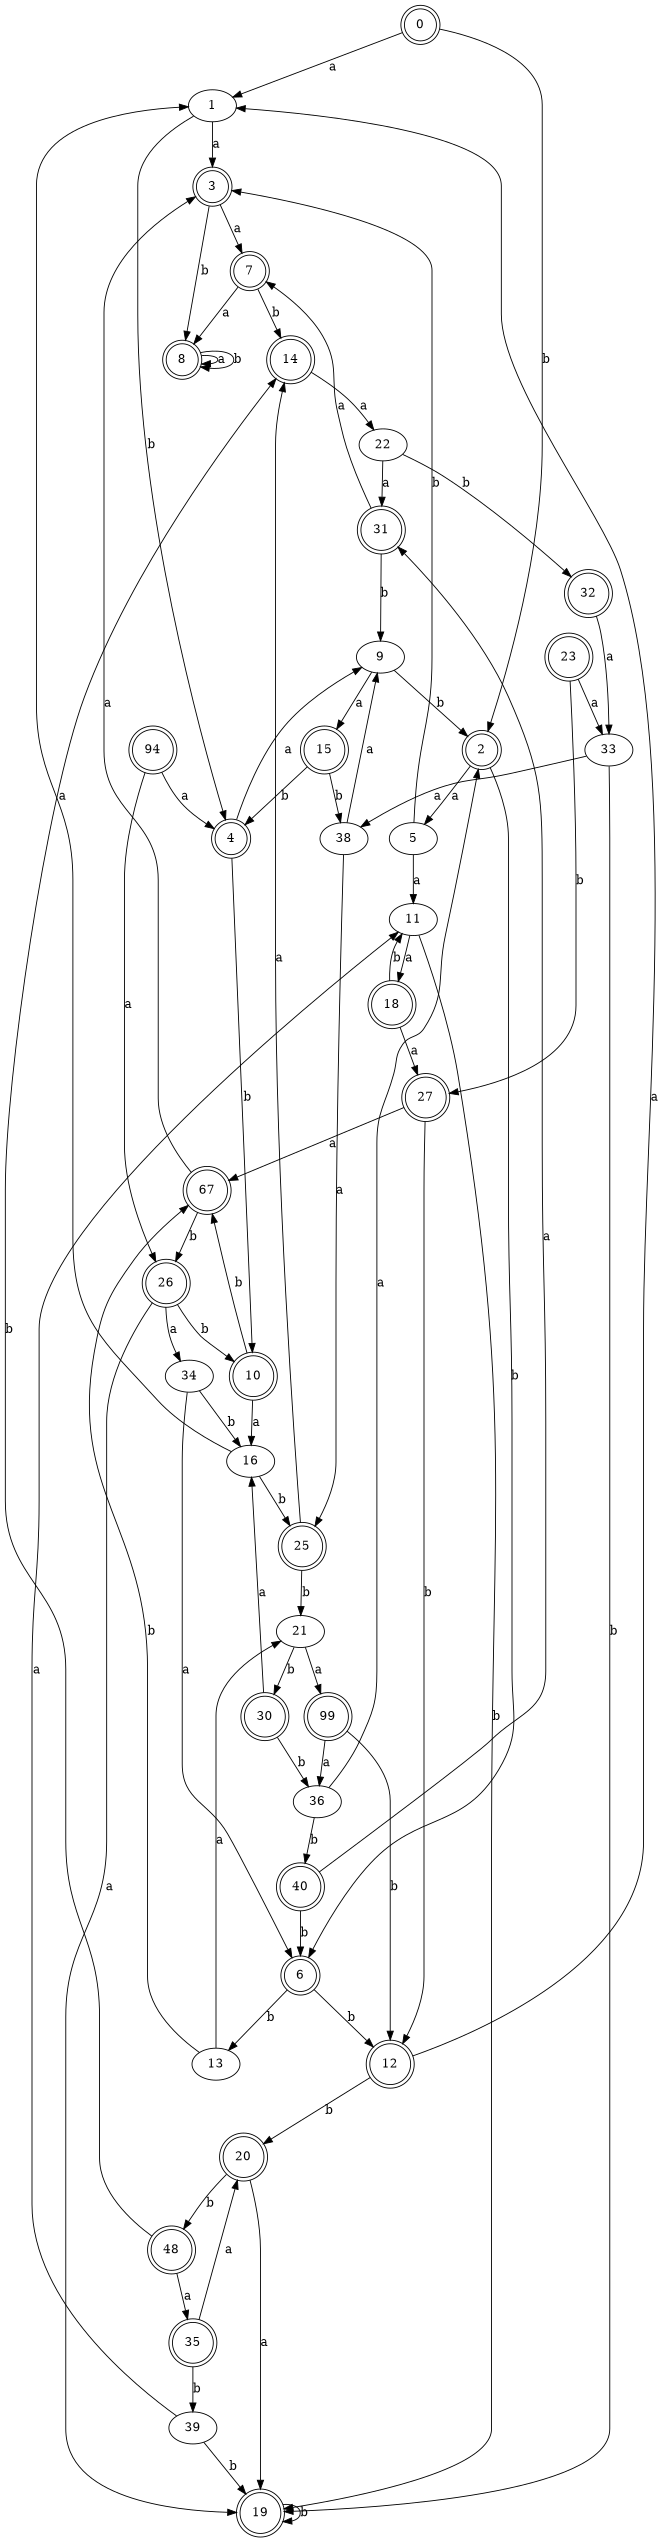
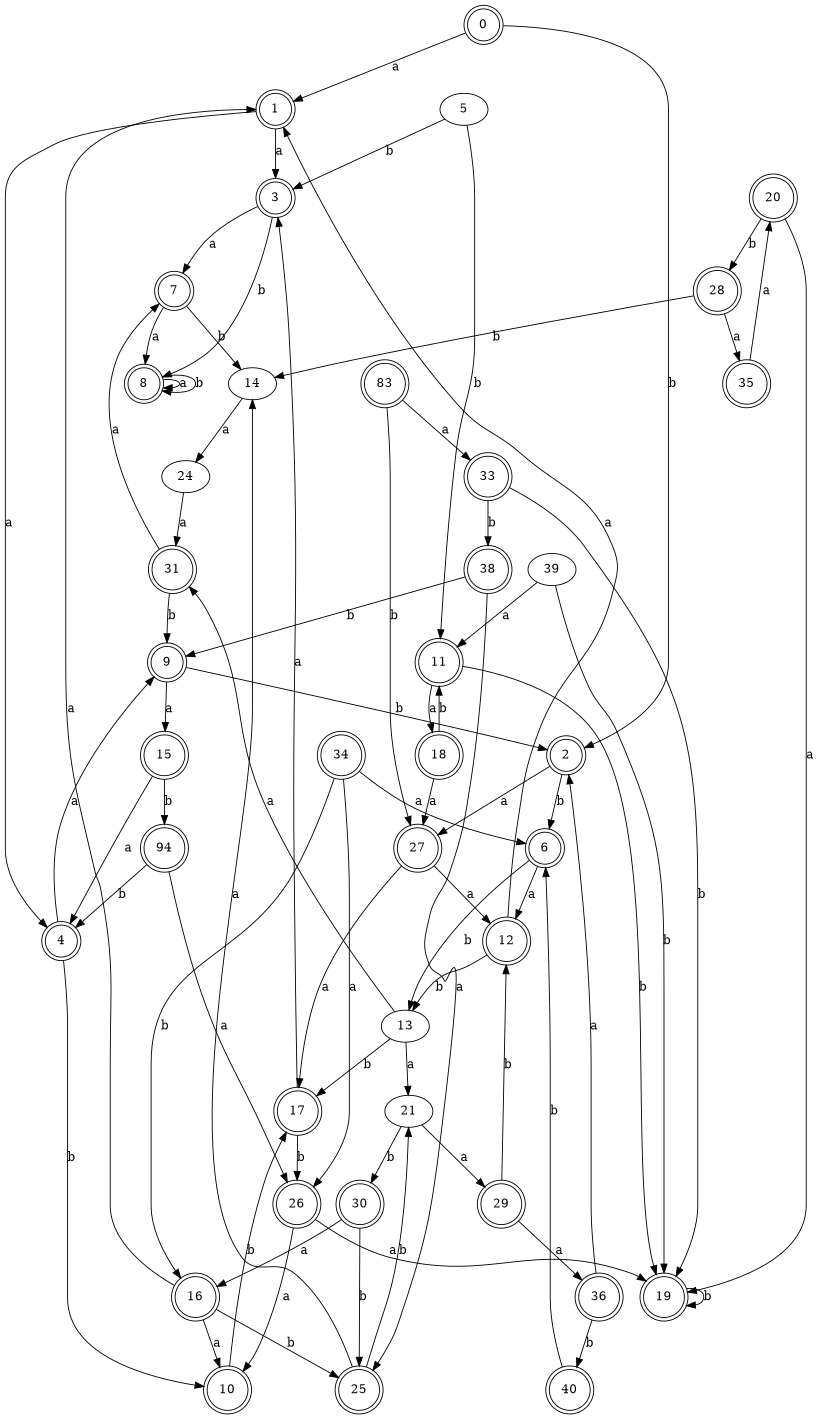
(212, 106) -> (276, 109)
(291, 360) -> (252, 384)
(152, 445) -> (9, 523)
(383, 445) -> (186, 477)
(588, 594) -> none
(380, 657) -> (167, 662)
(569, 657) -> (385, 384)
(370, 750) -> (351, 616)
(609, 750) -> (488, 477)
(451, 792) -> (498, 798)
(334, 793) -> (164, 797)
(185, 796) -> (123, 895)
(285, 796) -> (128, 848)
(438, 796) -> (492, 523)
(344, 839) -> (488, 569)
(417, 881) -> (478, 384)
(413, 920) -> (439, 662)
(207, 1190) -> (298, 1111)
(543, 1247) -> (269, 814)
(205, 1330) -> (287, 1297)
(168, 1331) -> (349, 983)
(189, 1376) -> (341, 755)
(252, 1418) -> (210, 1339)
(251, 1461) -> (196, 1297)
(428, 1593) -> (471, 895)
(328, 1717) -> (501, 1204)
(290, 1758) -> (360, 1292)
(317, 1802) -> (599, 1297)
(352, 2018) -> (532, 895)
(321, 2108) -> (437, 980)
(172, 2250) -> (717, 291)
(193, 2385) -> none
